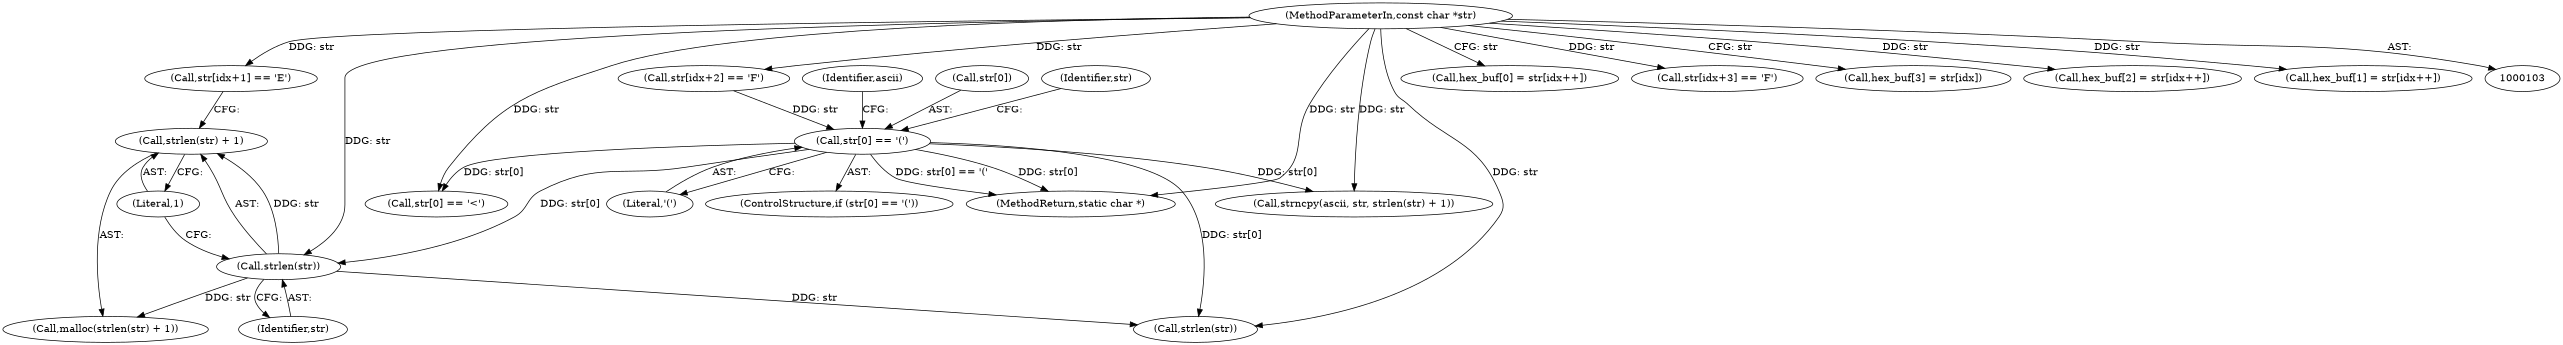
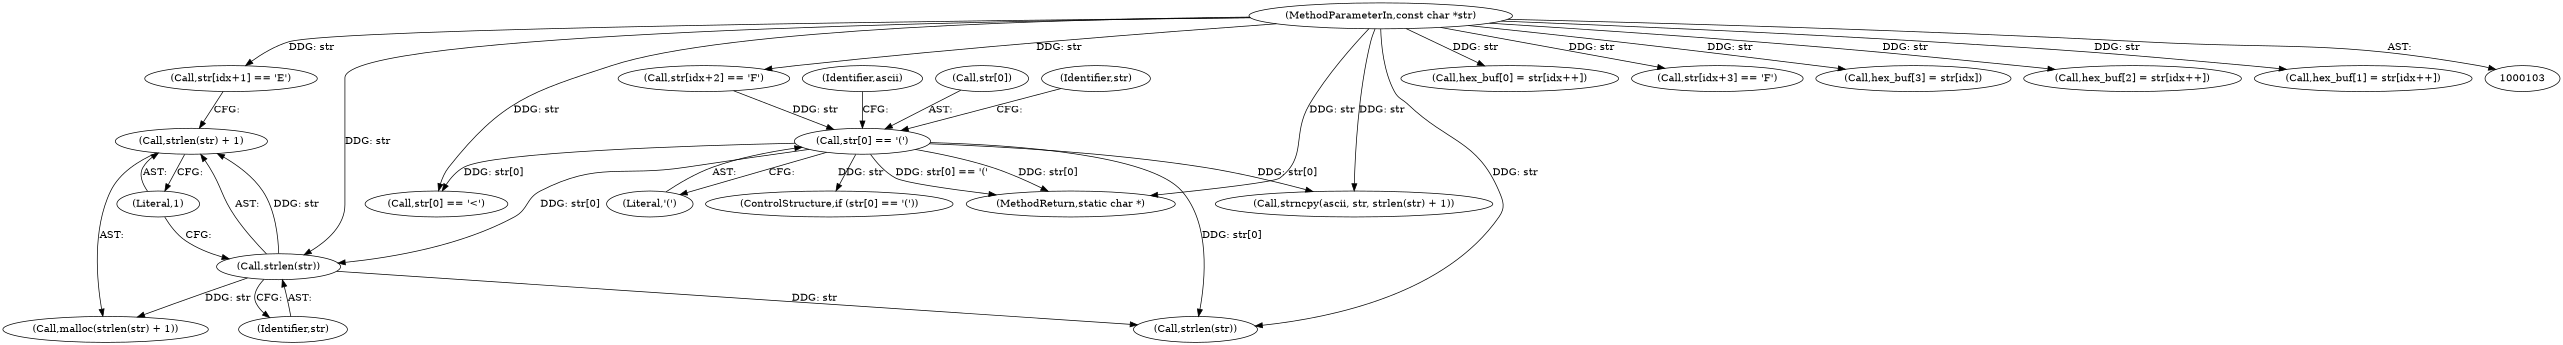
(1476, 47) -> (1476, 47)
(1730, 47) -> (1730, 47)
(861, 173) -> (861, 173)
